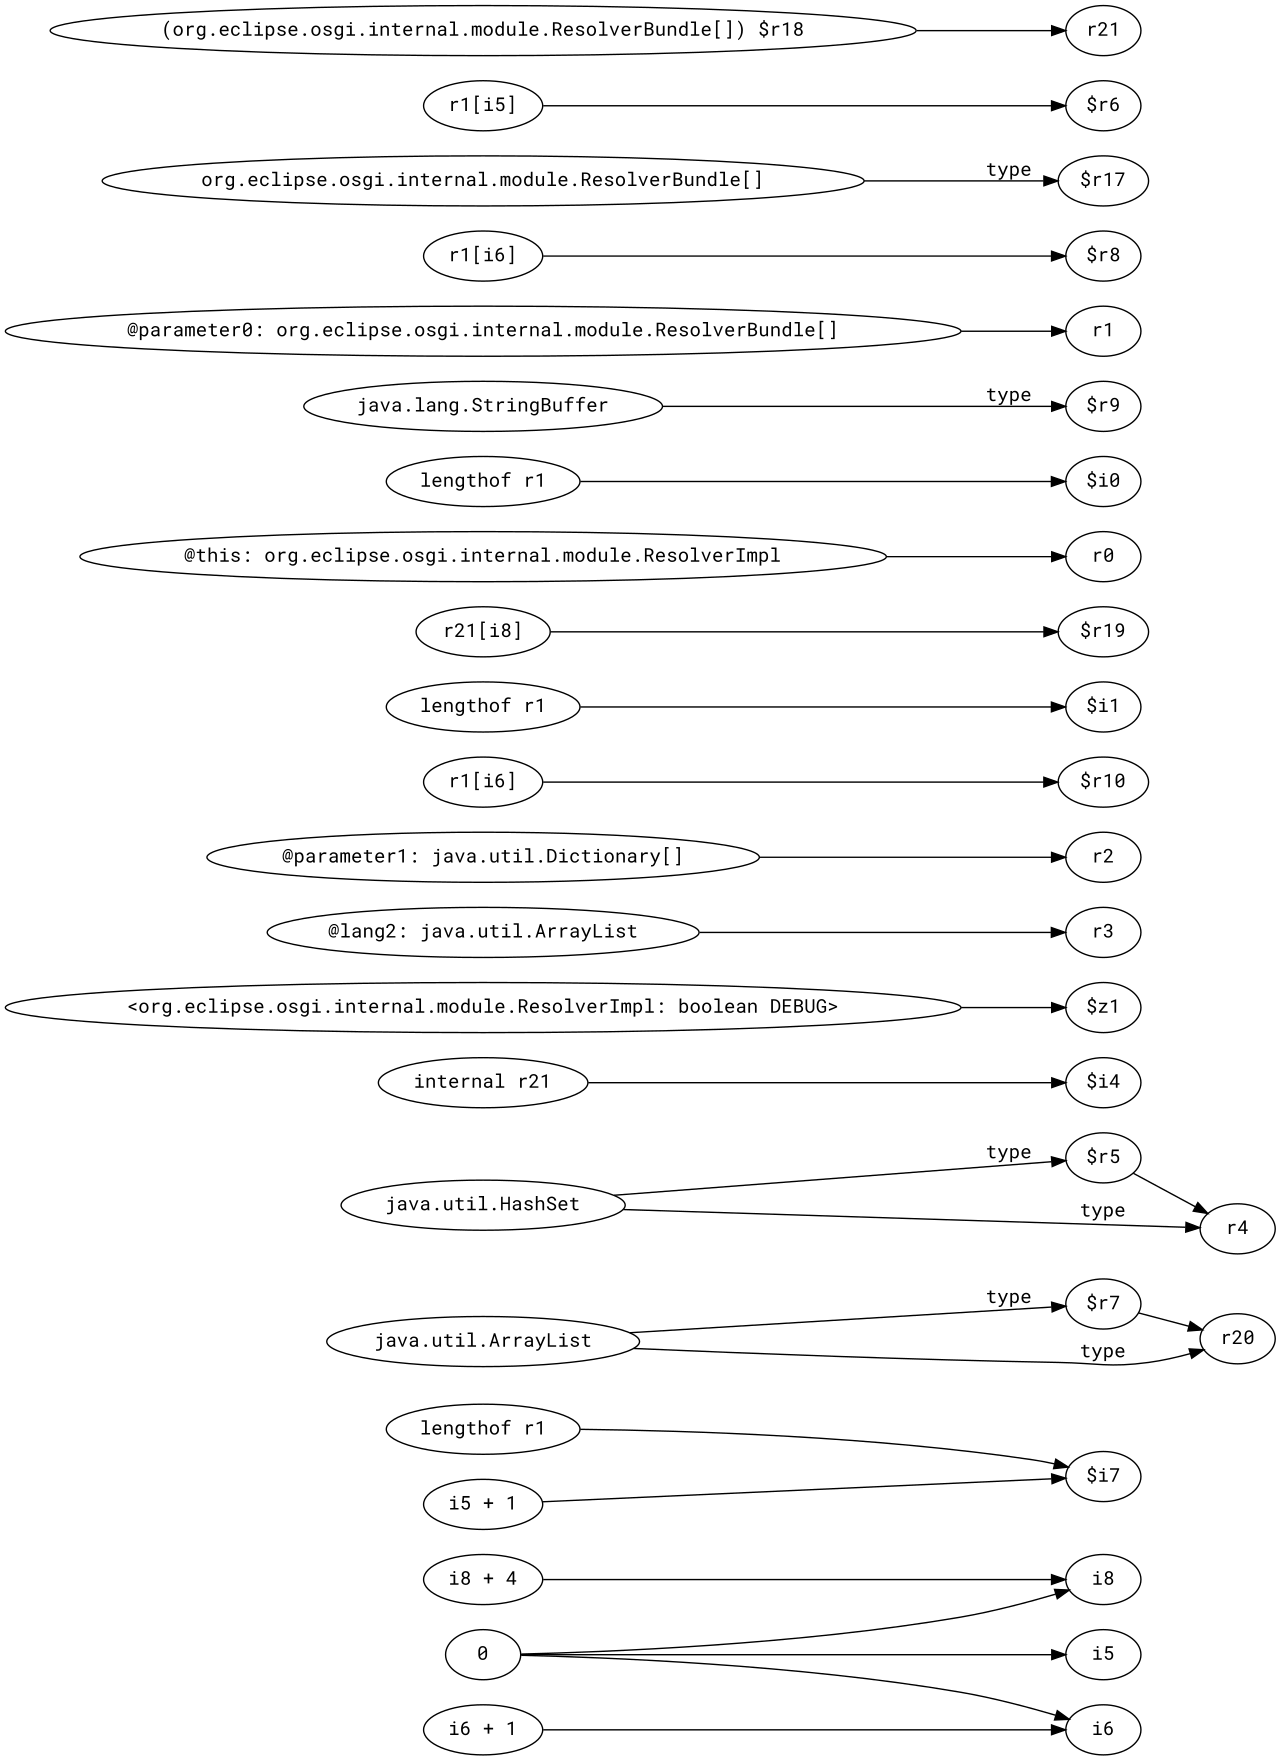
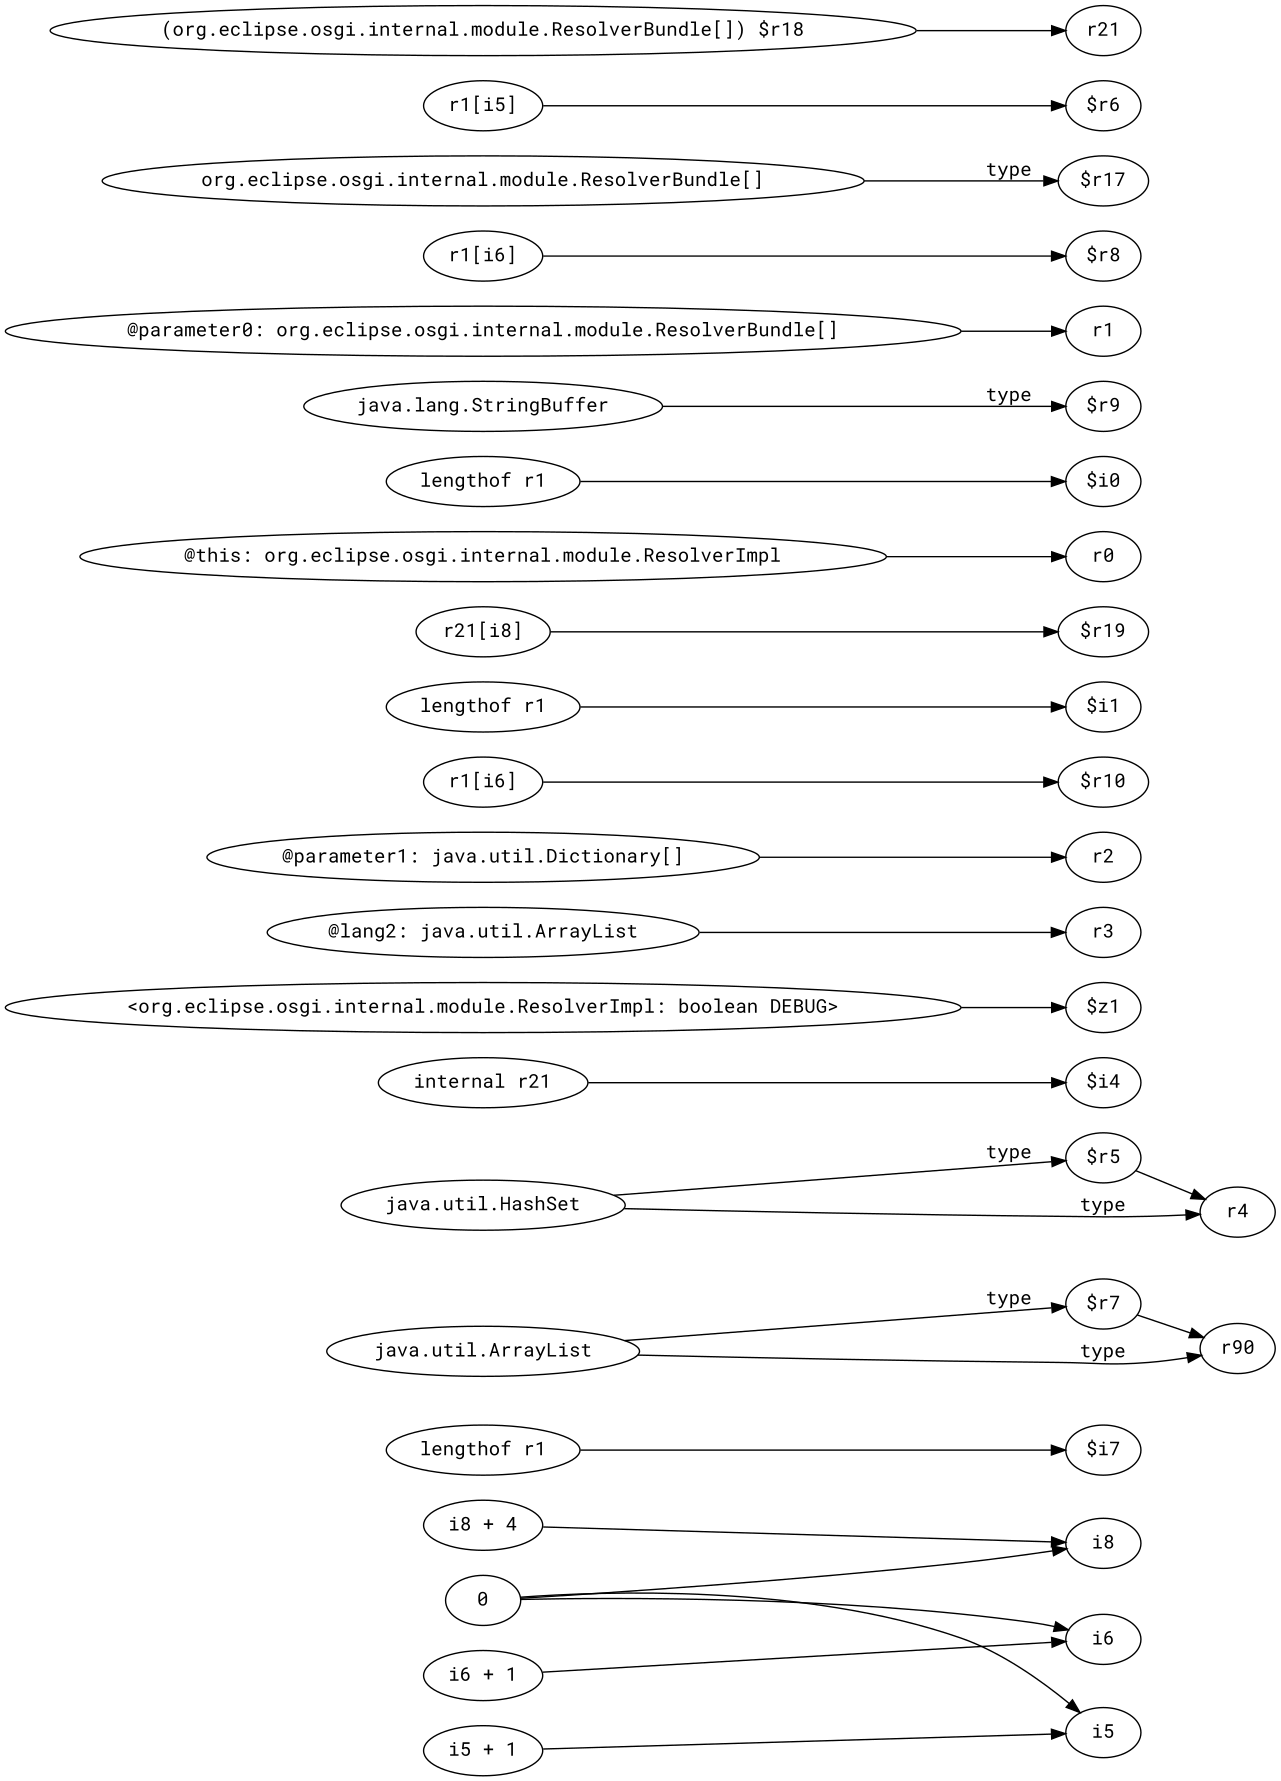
(1238, 1339) -> (1238, 1349)
(797, 1490) -> (797, 1742)
